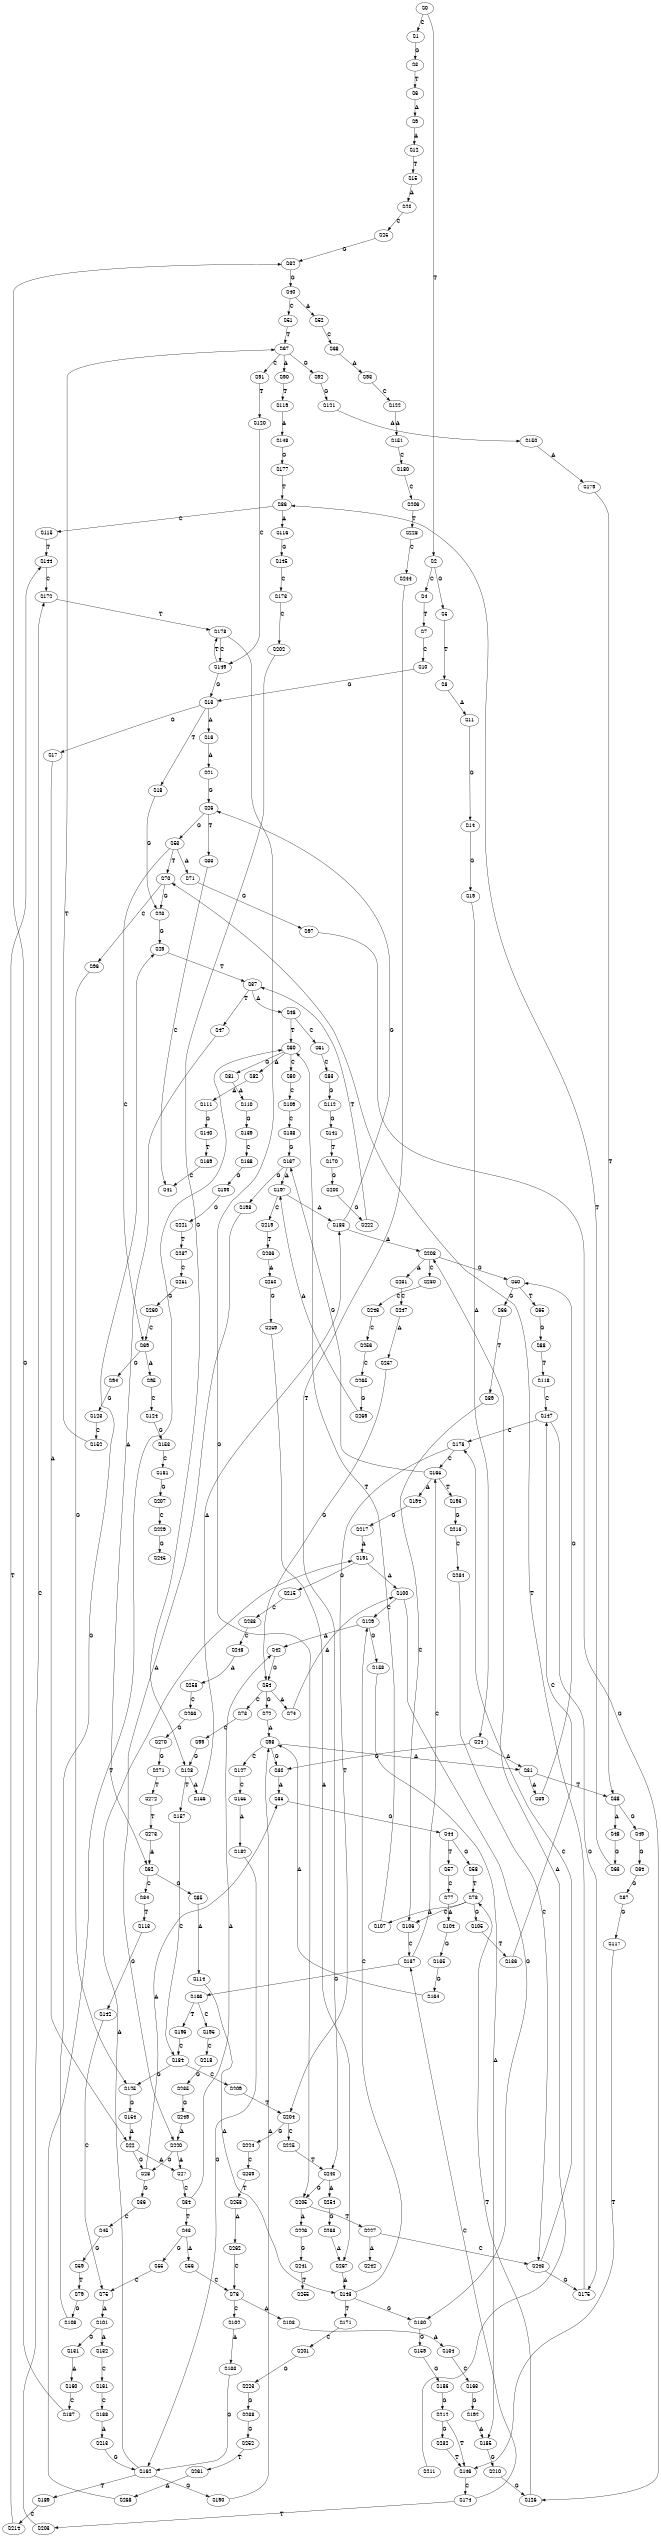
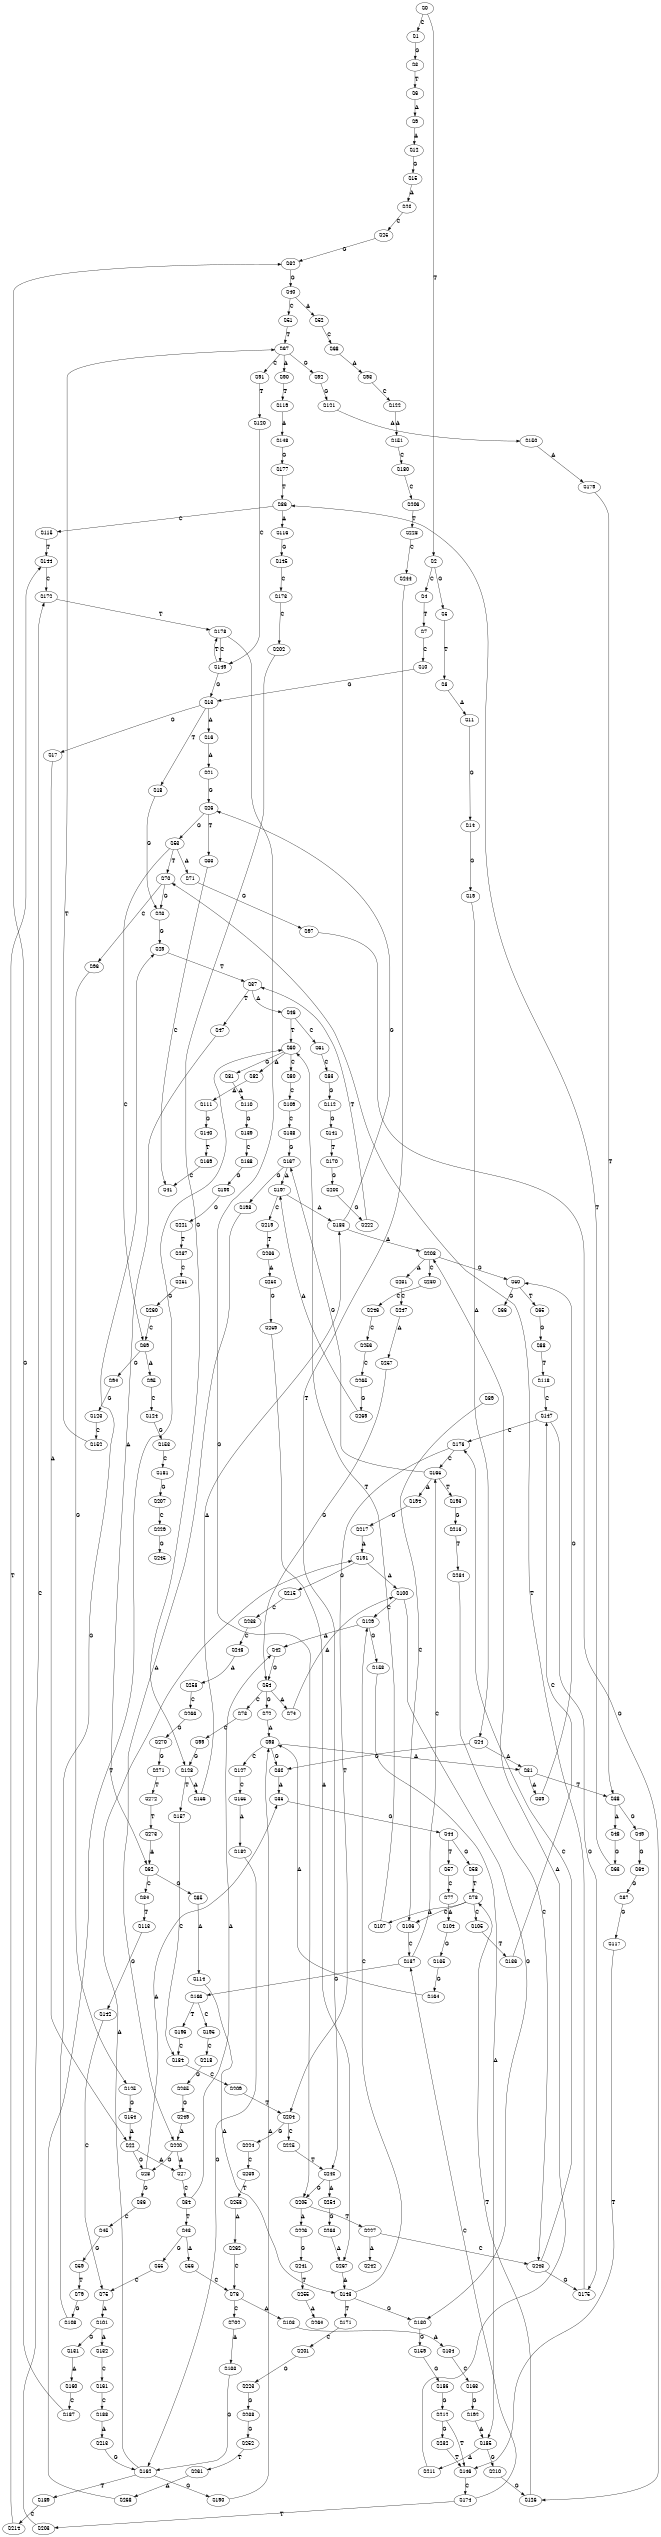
(415, 165) -> (415, 165)
(496, 1353) -> none
(458, 1544) -> (458, 1544)
(477, 1912) -> (477, 1912)
(155, 2075) -> none
(234, 2323) -> (234, 2323)
none -> (317, 2323)
none -> (460, 2460)
